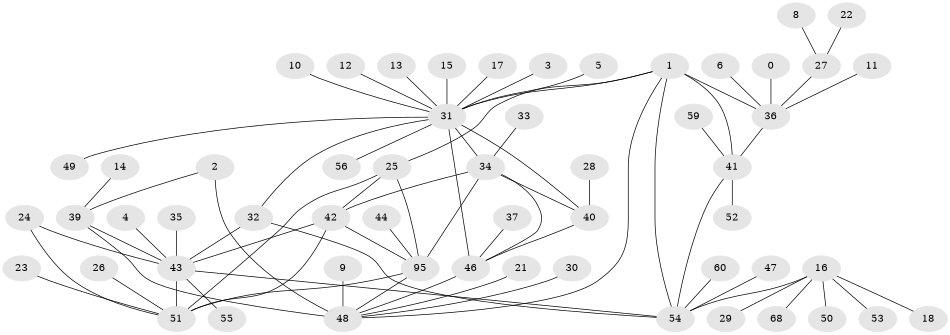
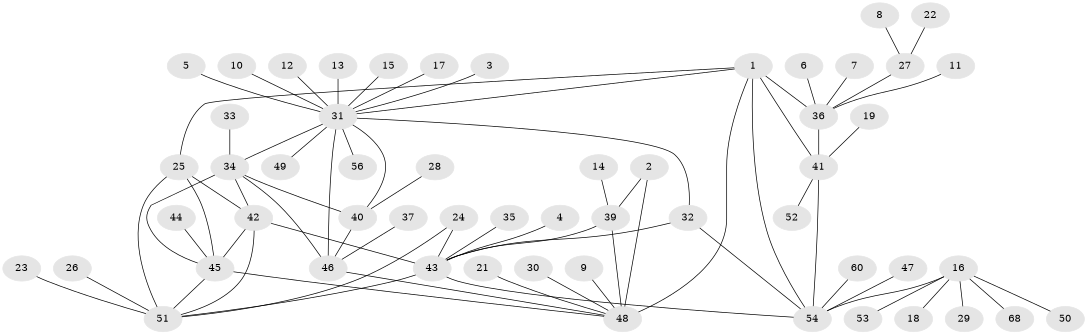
(771, 66) -> (855, 66)
(694, 117) -> (869, 117)
(420, 268) -> (215, 268)
(227, 319) -> none
